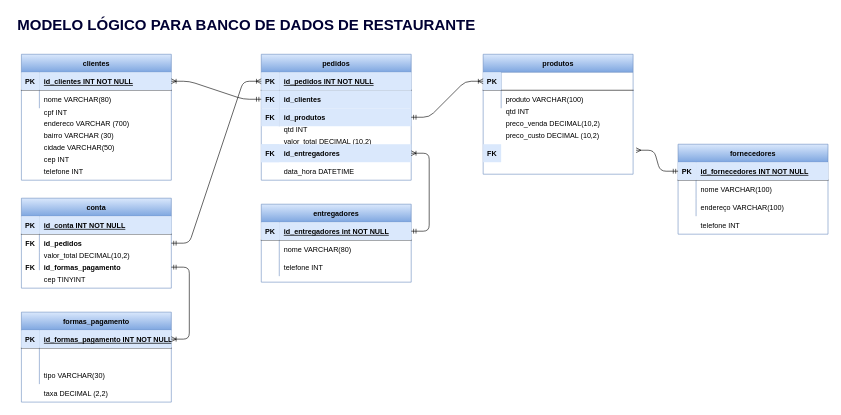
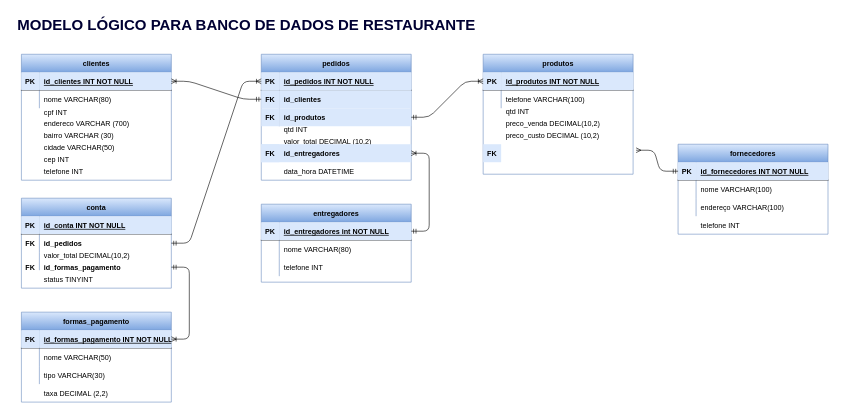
none -> (567, 81)
(545, 100) -> (546, 100)
(65, 280) -> (71, 280)
none -> (105, 357)
